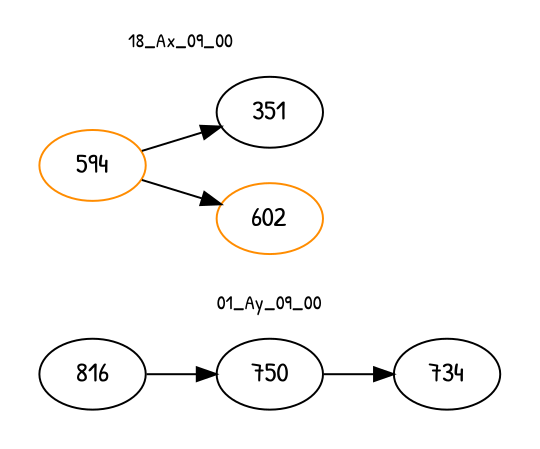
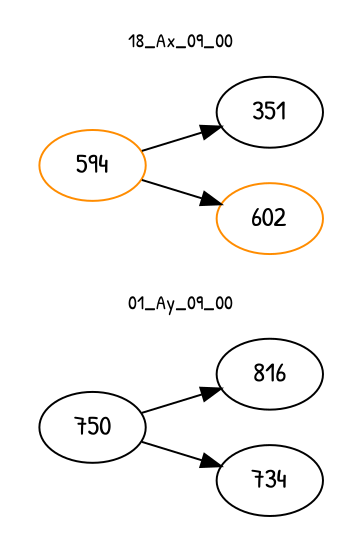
(172, 374) -> (172, 404)
